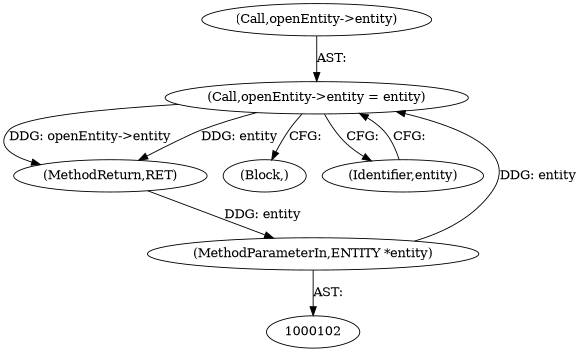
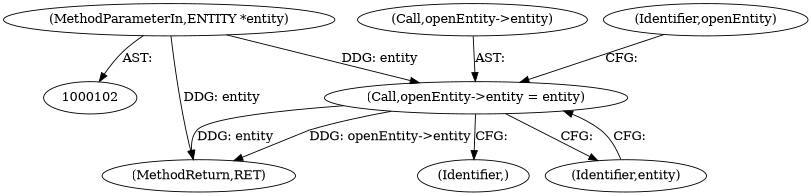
none -> (706, 20)
(265, 176) -> (473, 176)
(206, 213) -> (179, 94)
